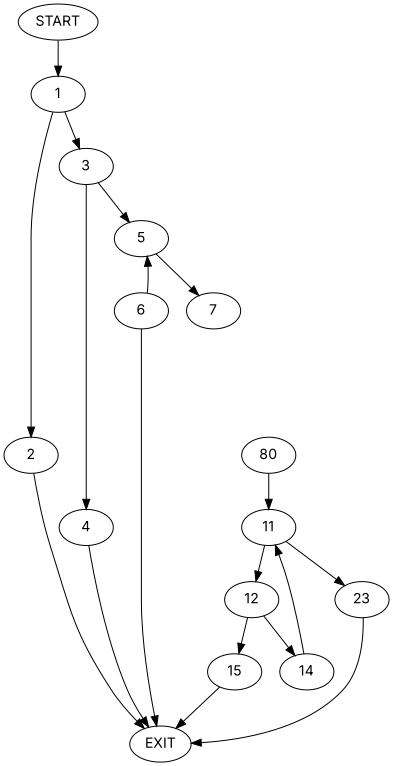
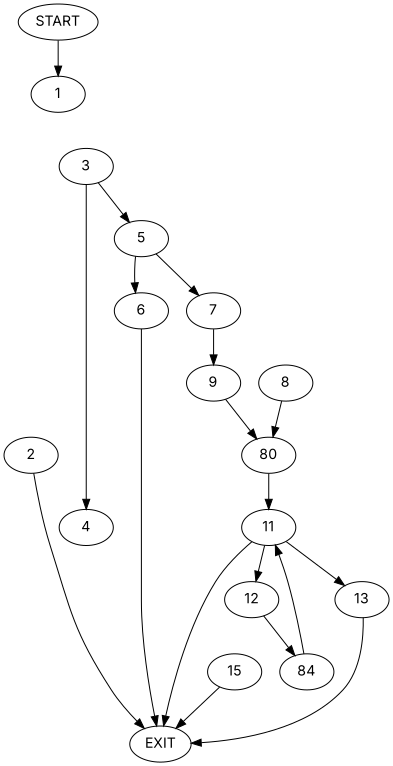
(70, 126) -> none
(31, 269) -> none
(148, 280) -> (135, 270)
none -> (214, 383)
none -> (286, 383)
(362, 600) -> (362, 600)
(244, 631) -> none
(108, 635) -> (195, 622)
(307, 672) -> (307, 672)
